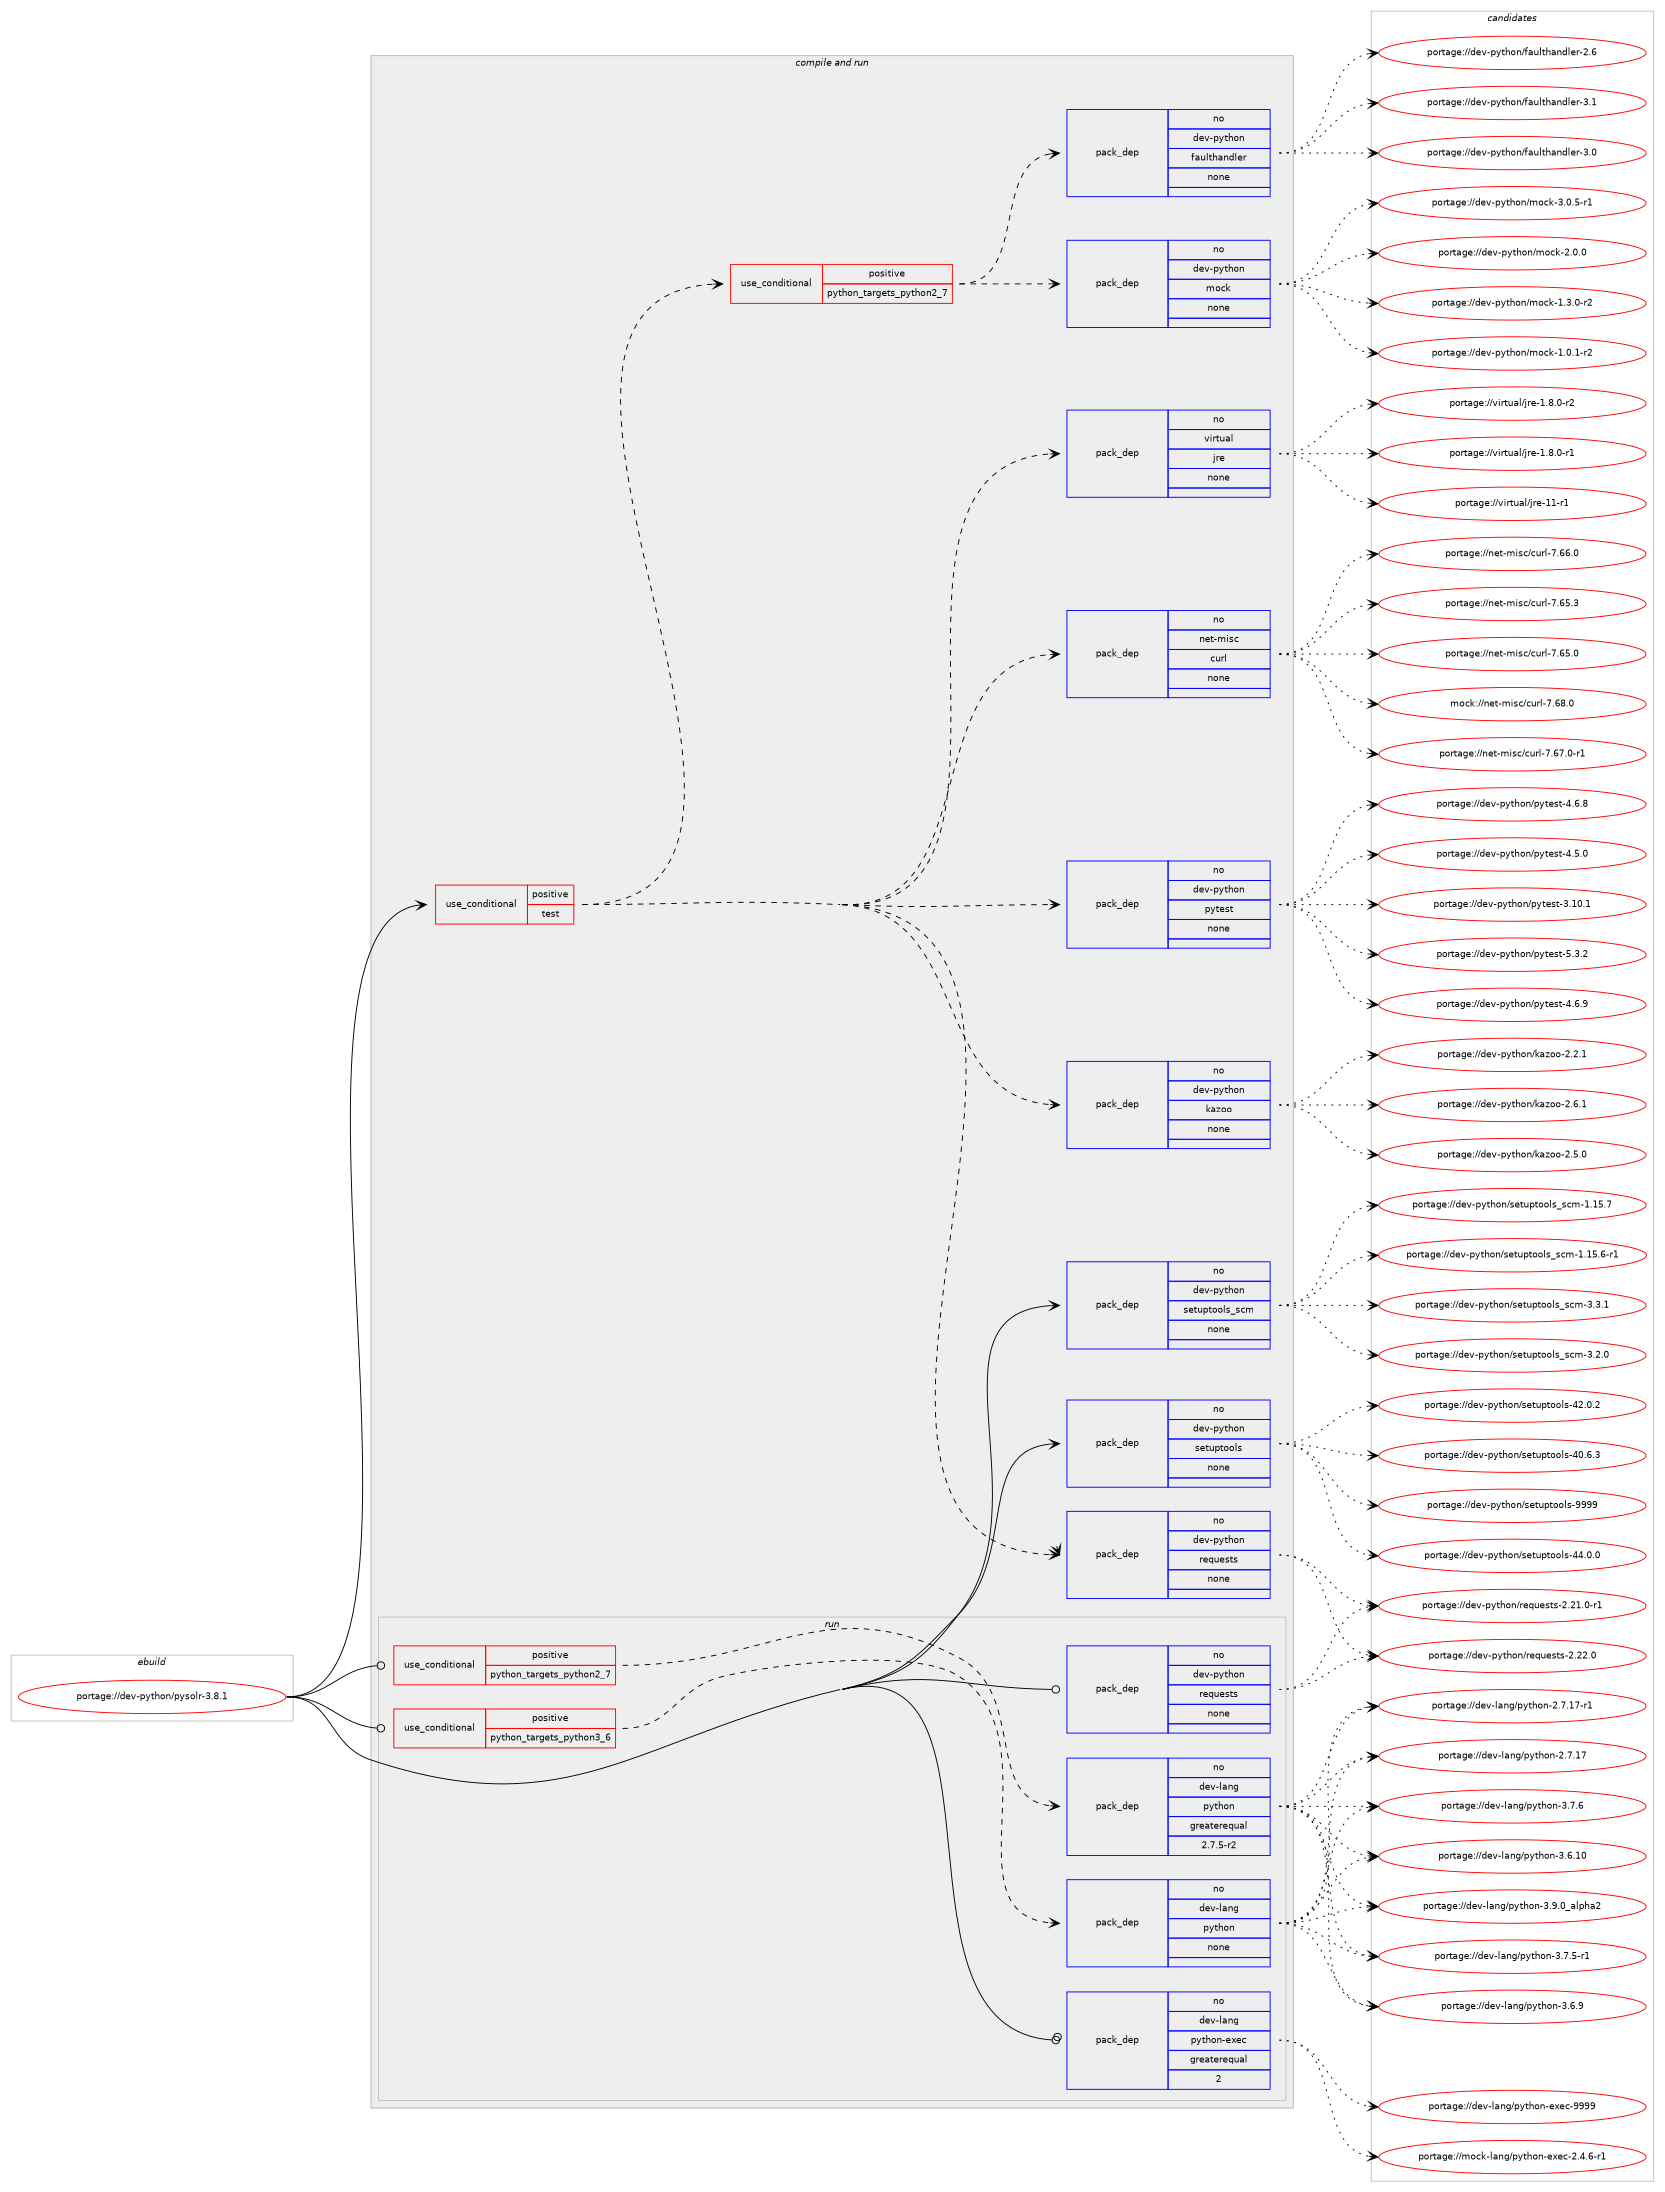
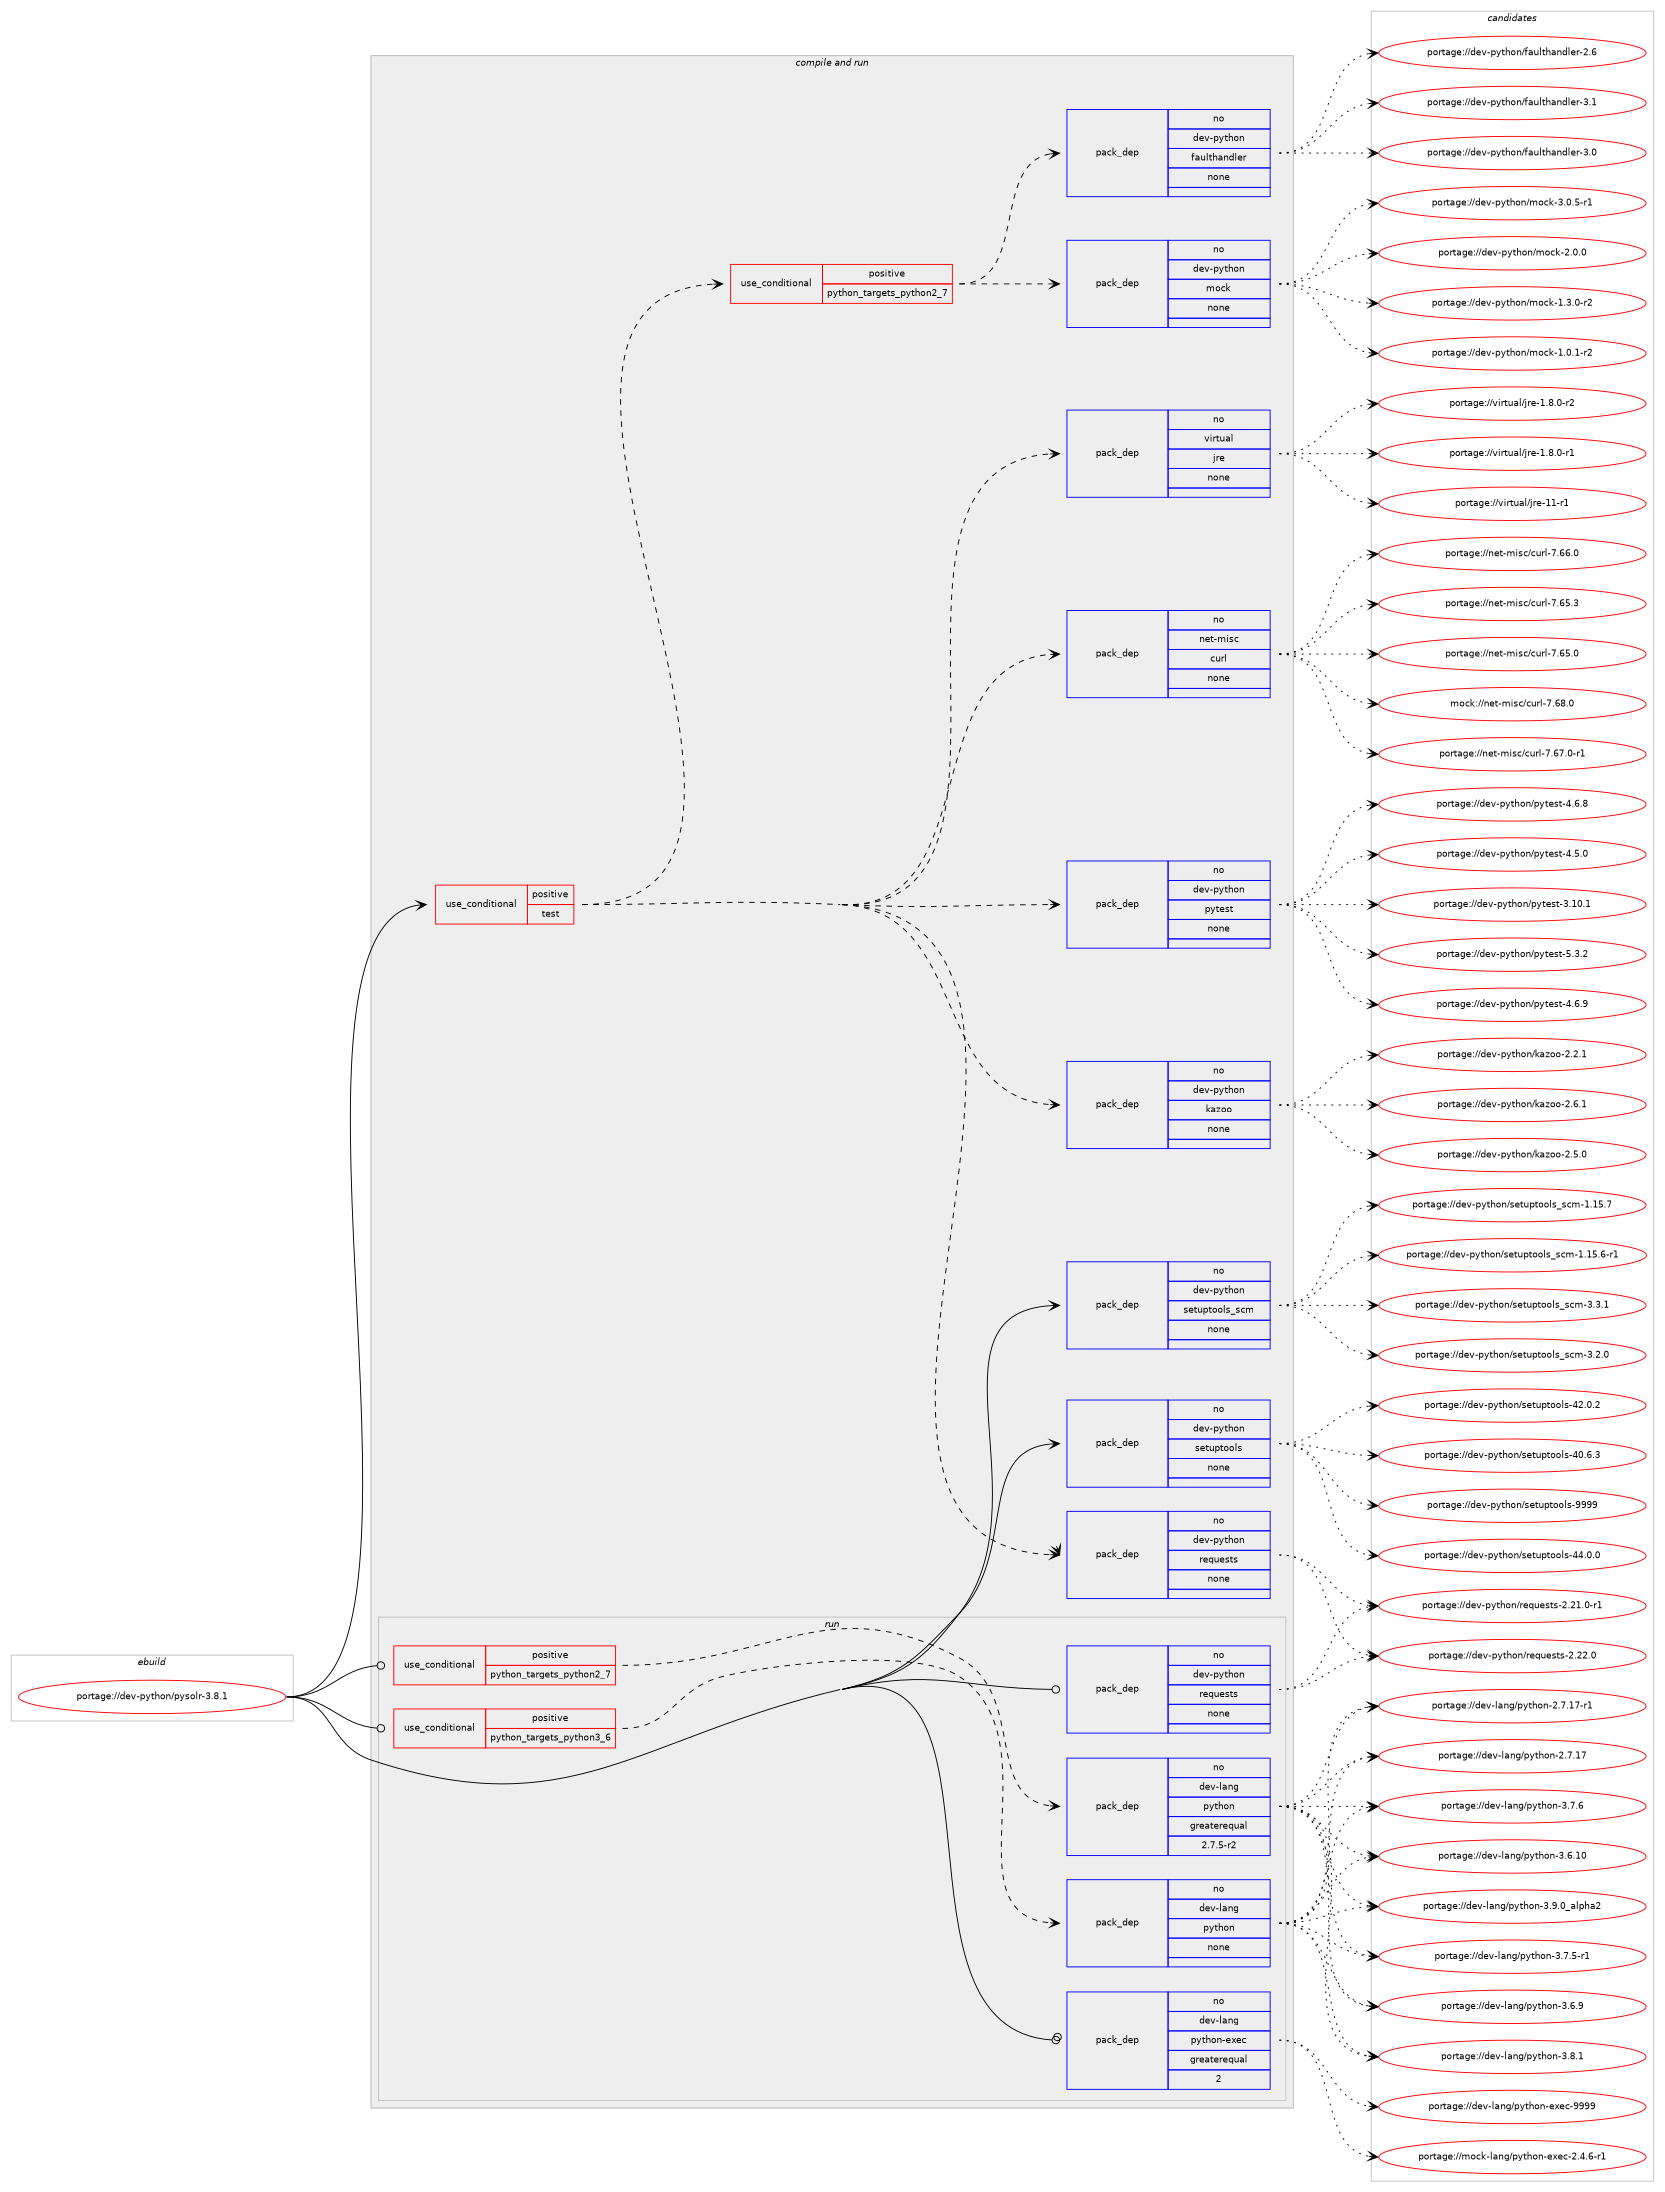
none -> (1512, 2057)
